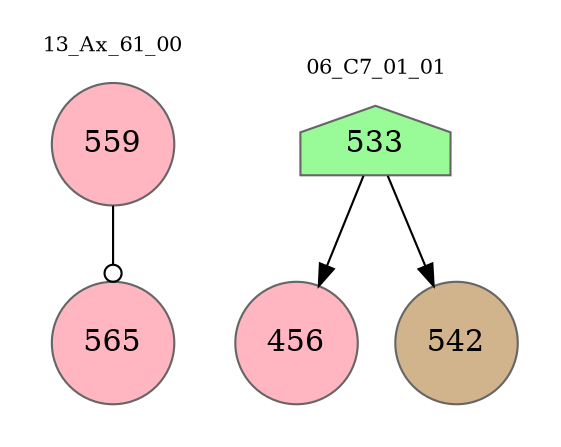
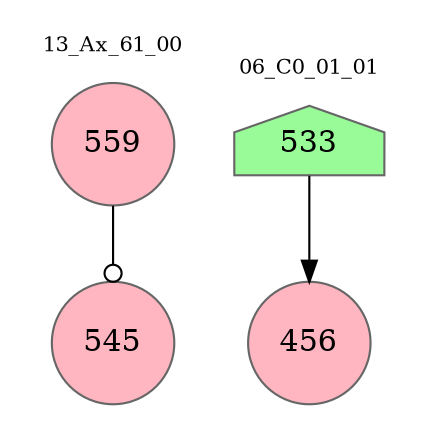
(377, 68) -> (309, 68)
(113, 343) -> (113, 343)
(457, 343) -> none
